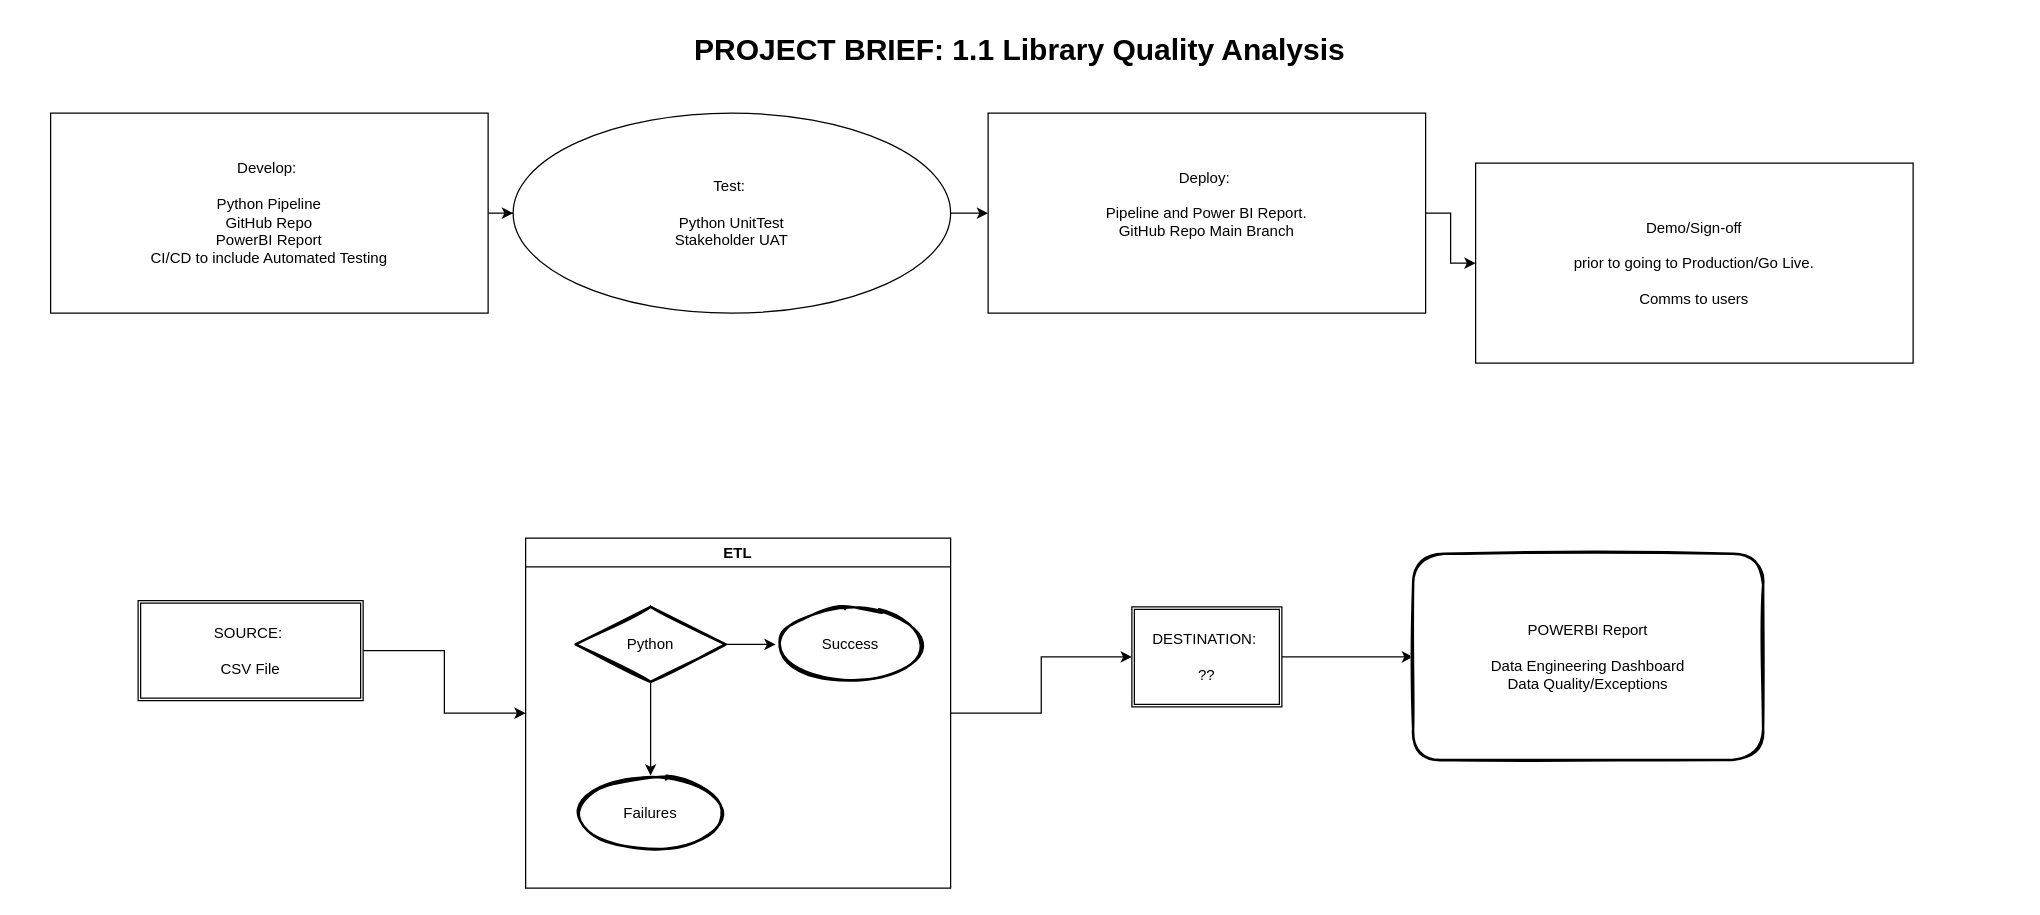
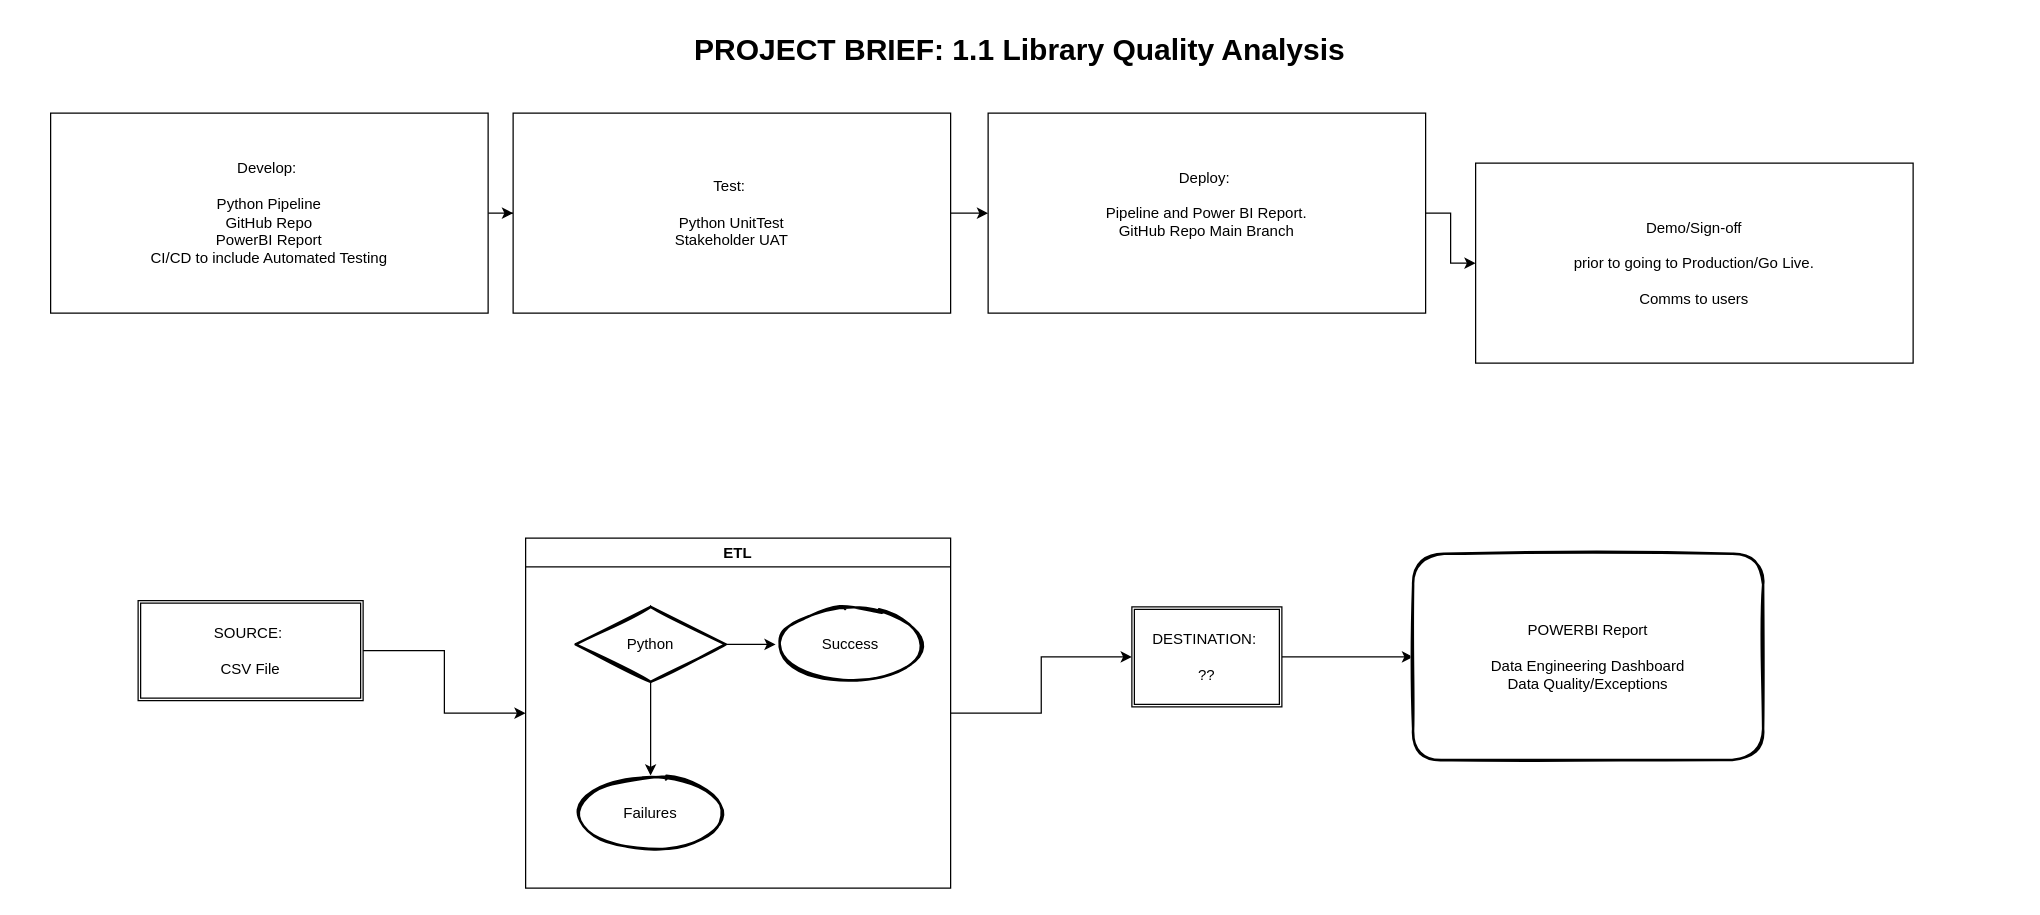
(732, 213) -> (732, 213)
